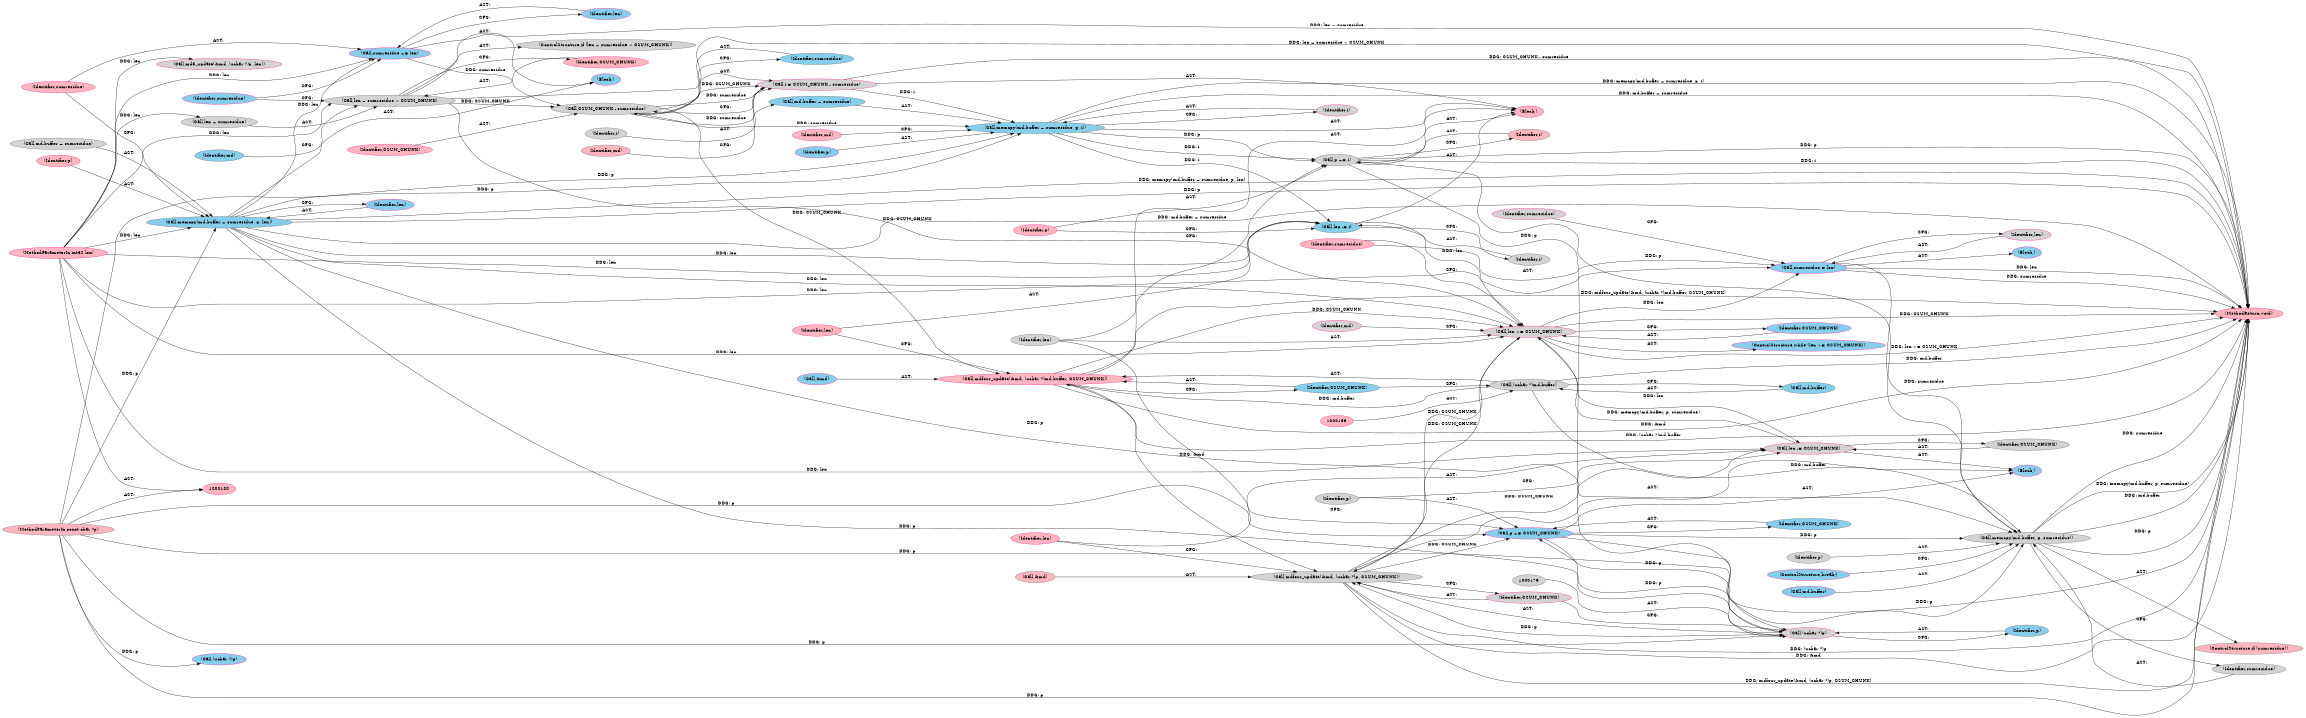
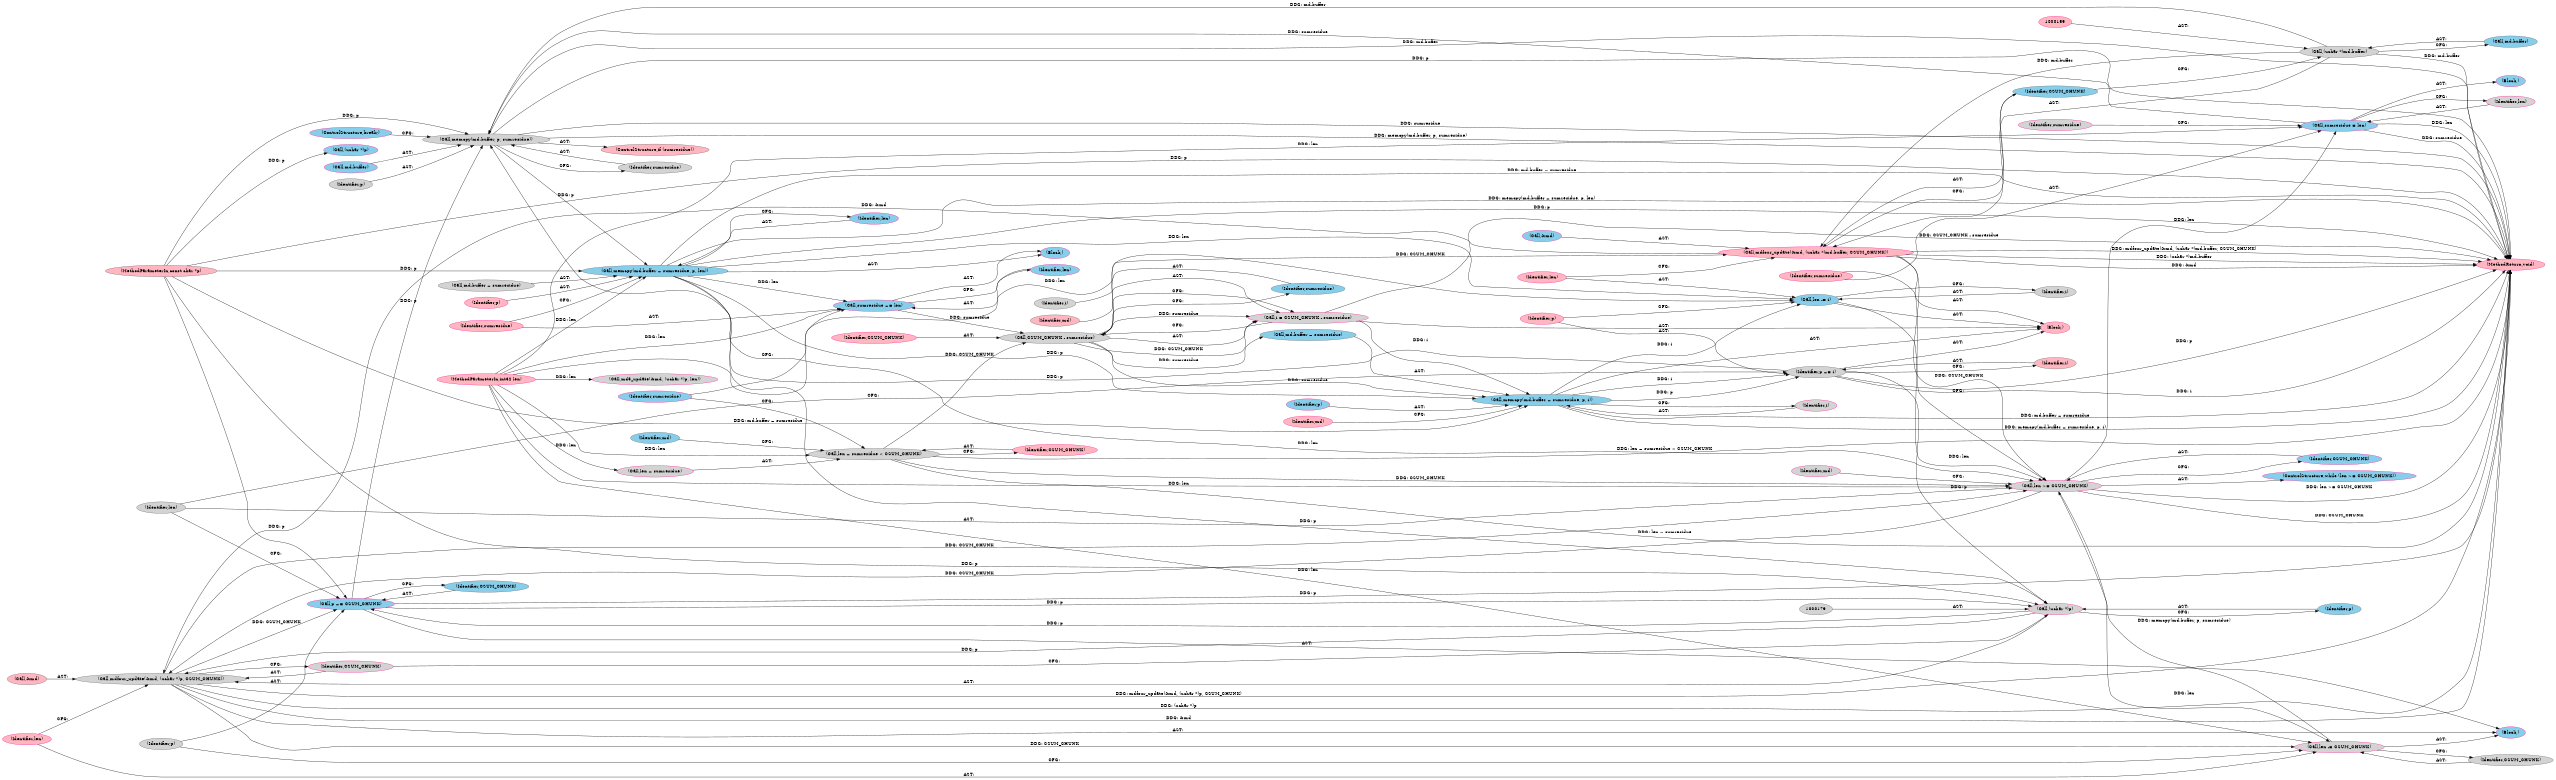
(606, 45) -> none
(219, 122) -> (655, 471)
(1337, 160) -> (1816, 372)
(486, 189) -> (768, 421)
(1116, 449) -> (569, 204)
(219, 489) -> none
